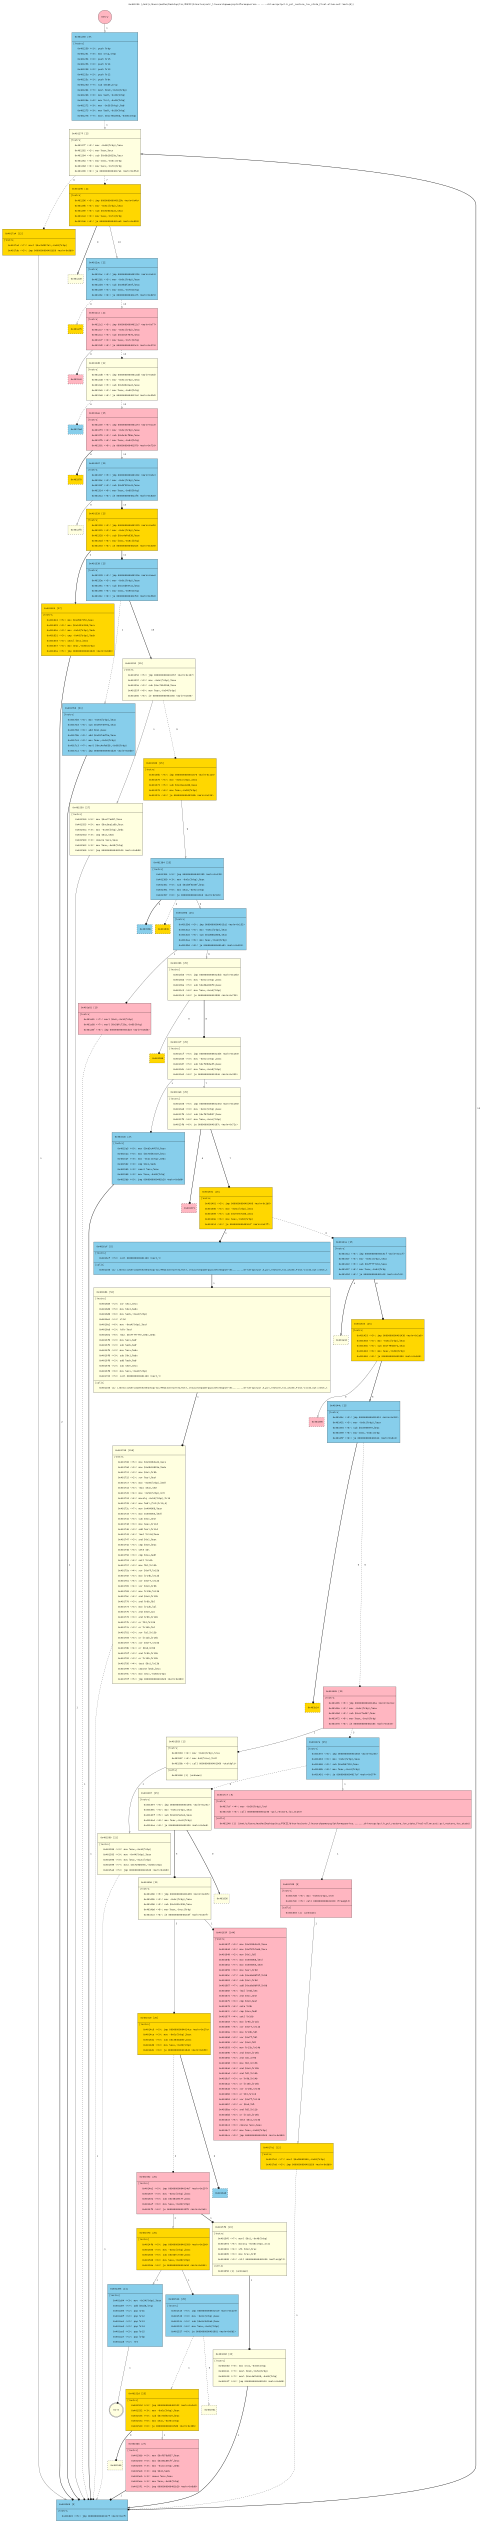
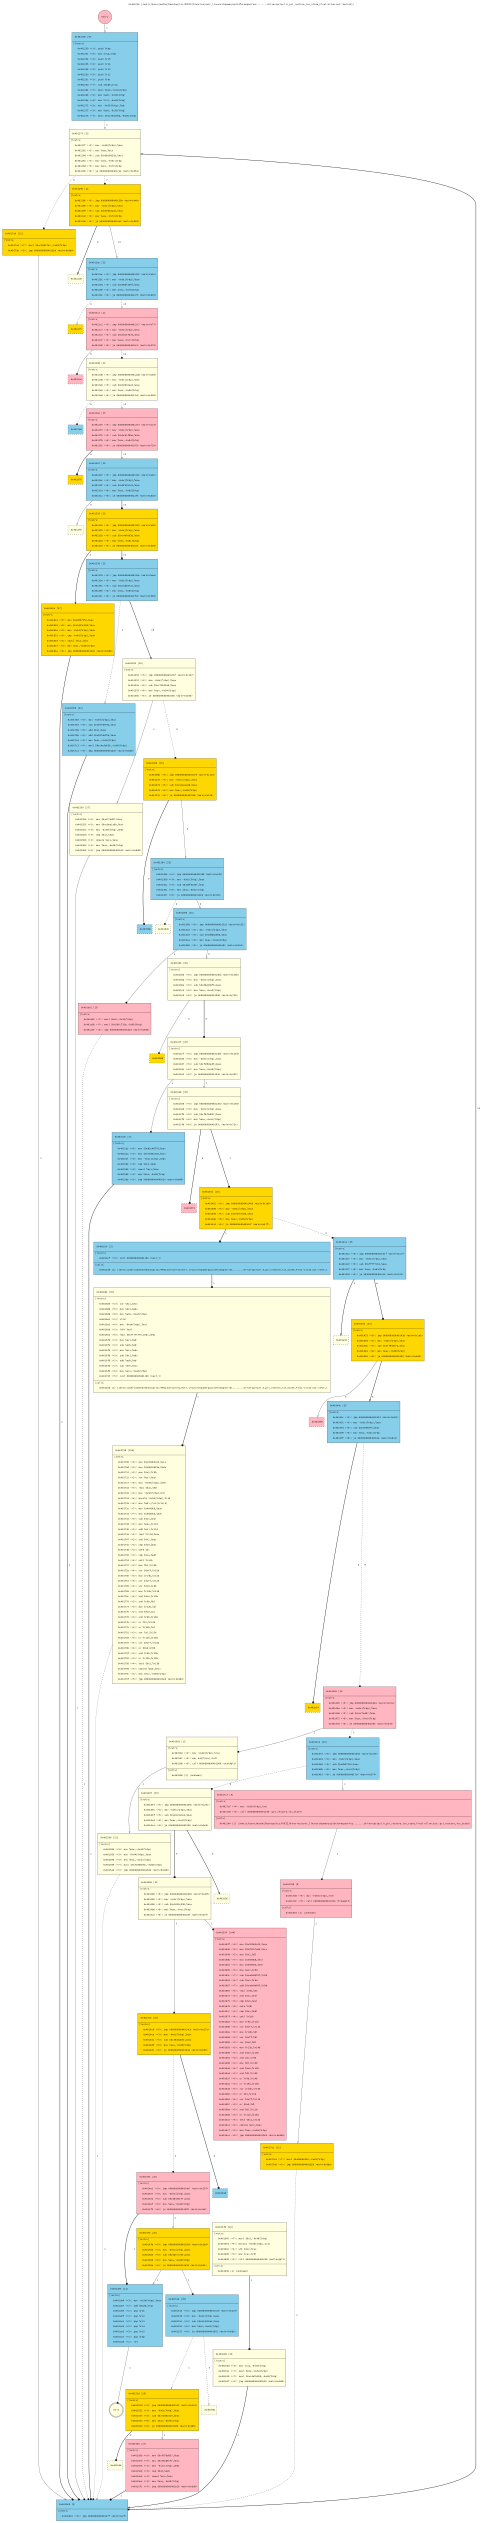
(152, 910) -> (146, 859)
(163, 929) -> (163, 929)
(207, 2218) -> (125, 2247)
